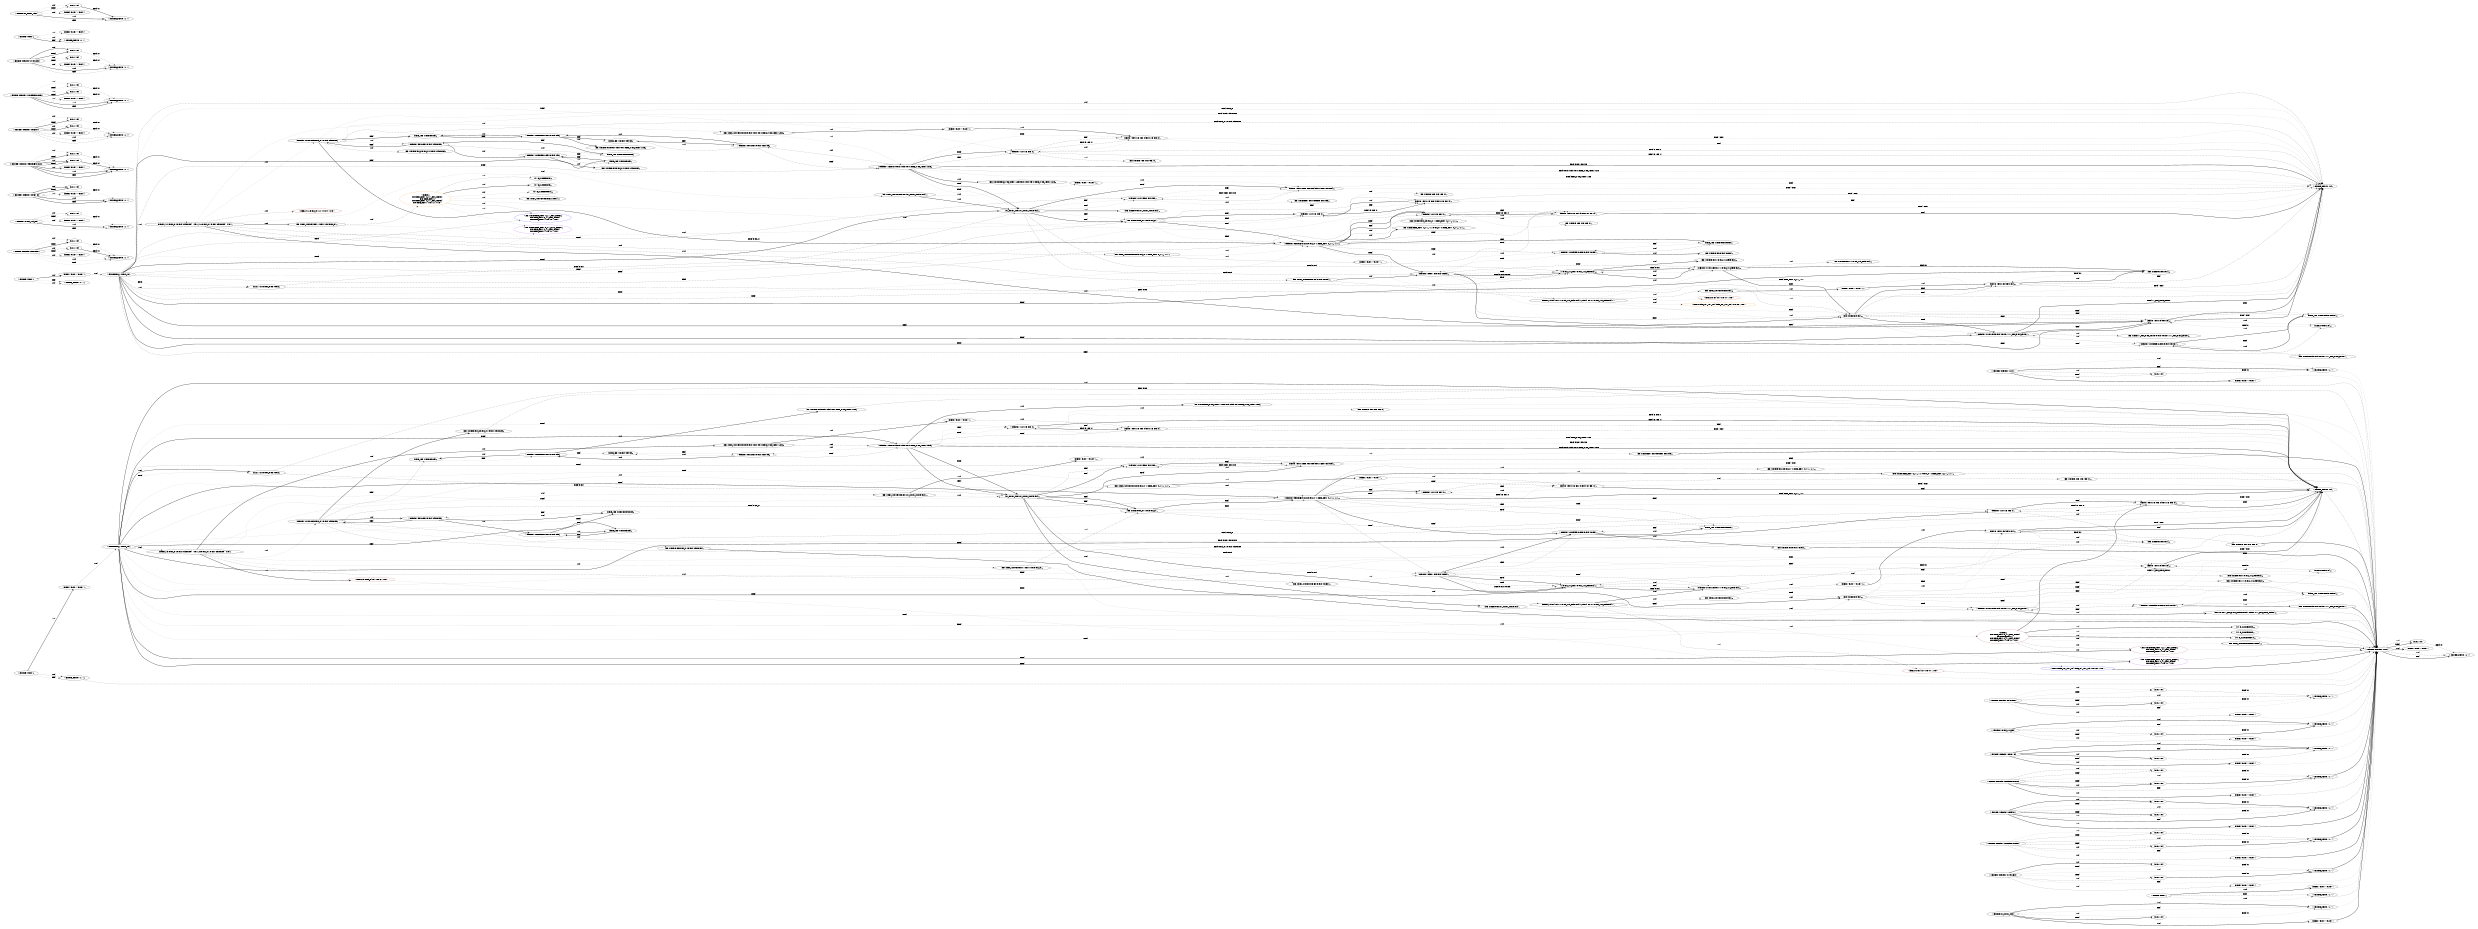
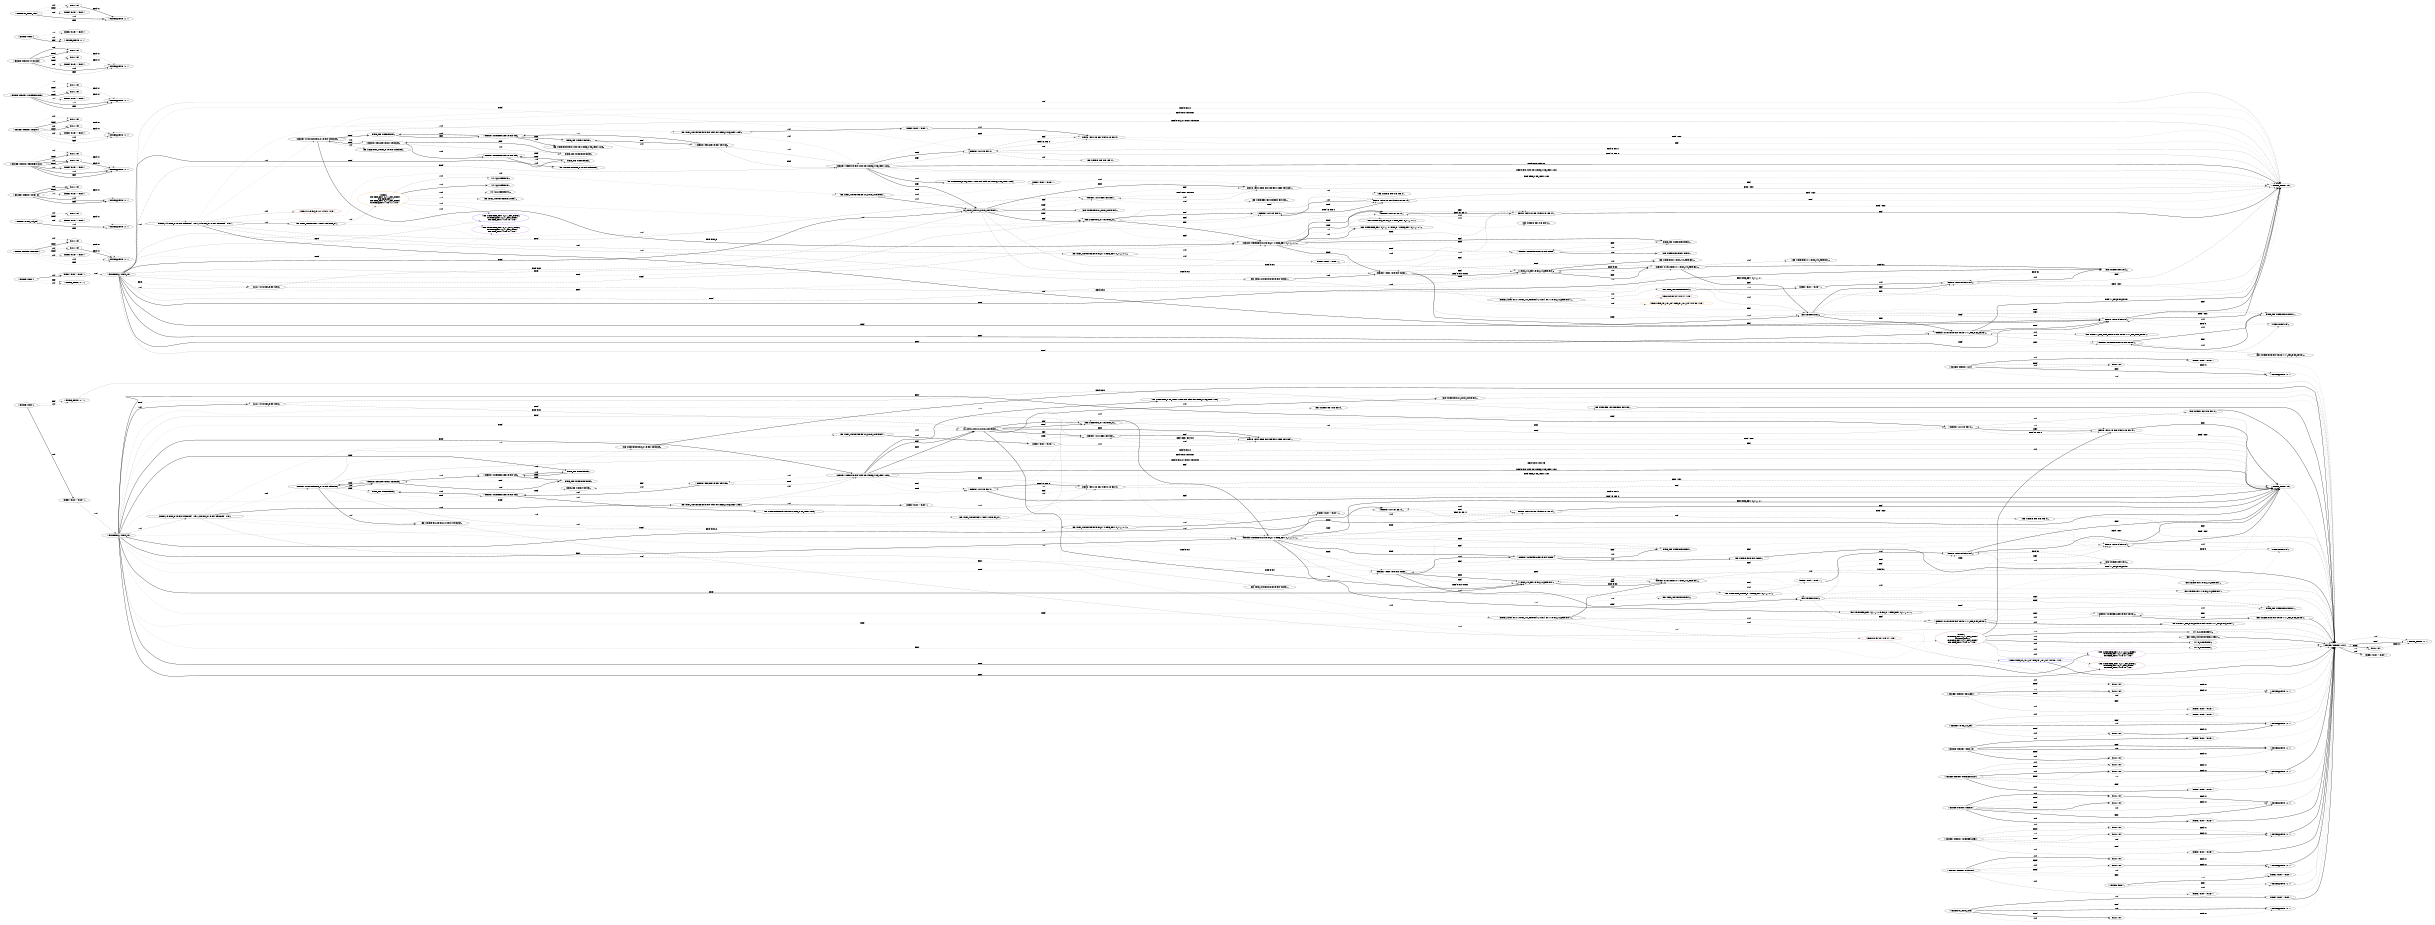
(372, 579) -> none
